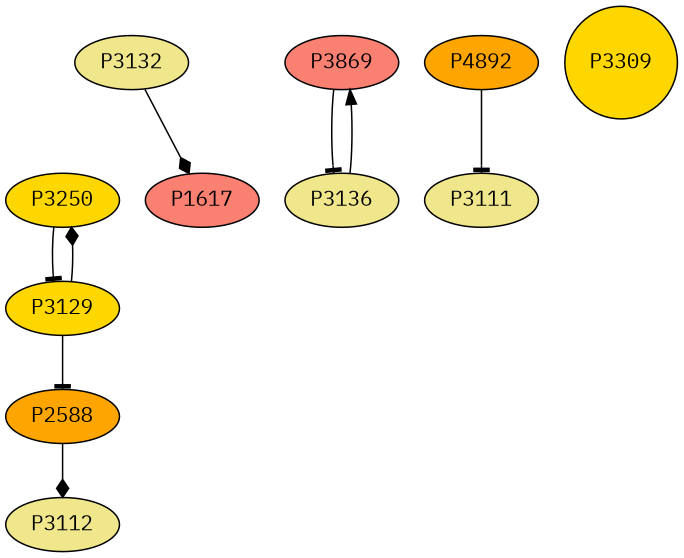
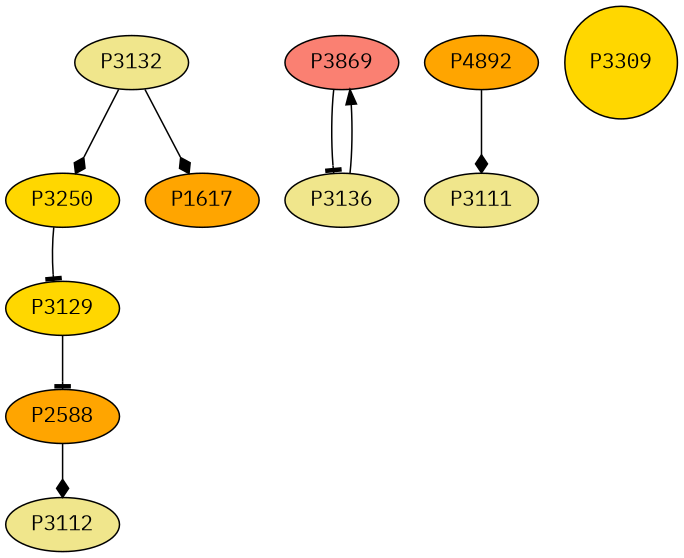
(481, 128) -> (481, 128)
(202, 200) -> (202, 200)
(73, 264) -> (101, 123)
